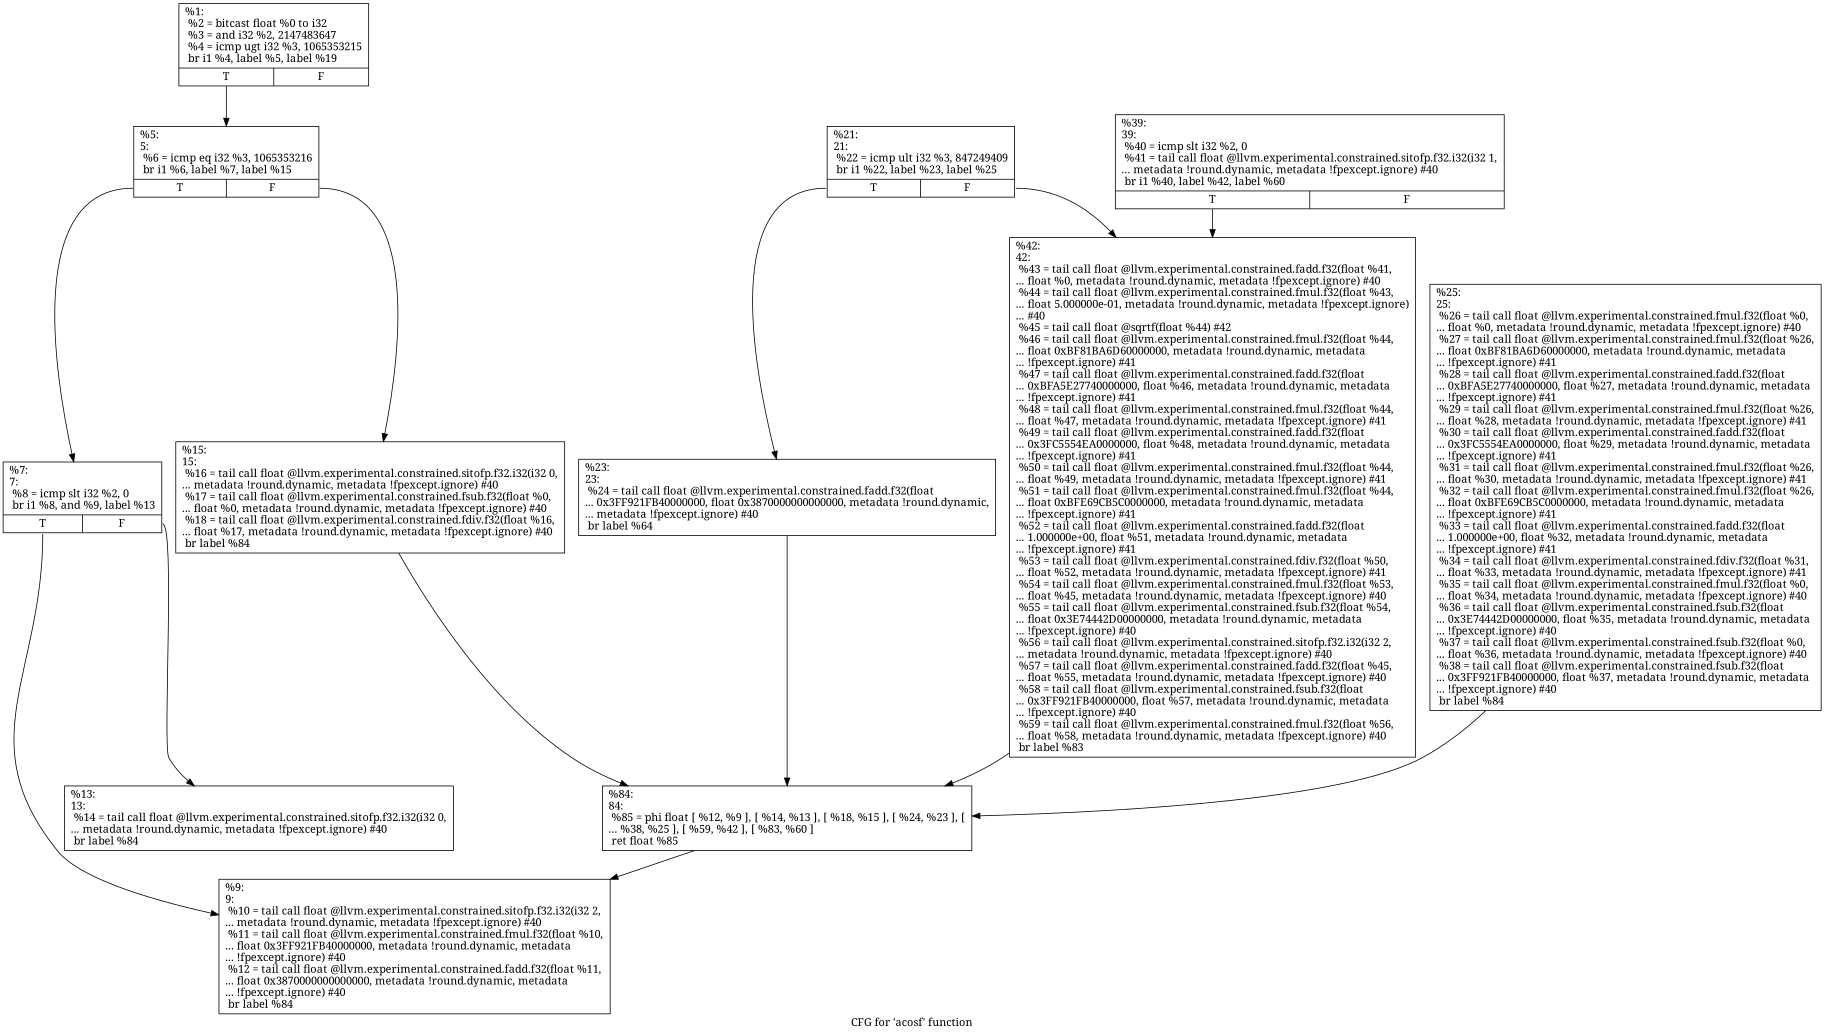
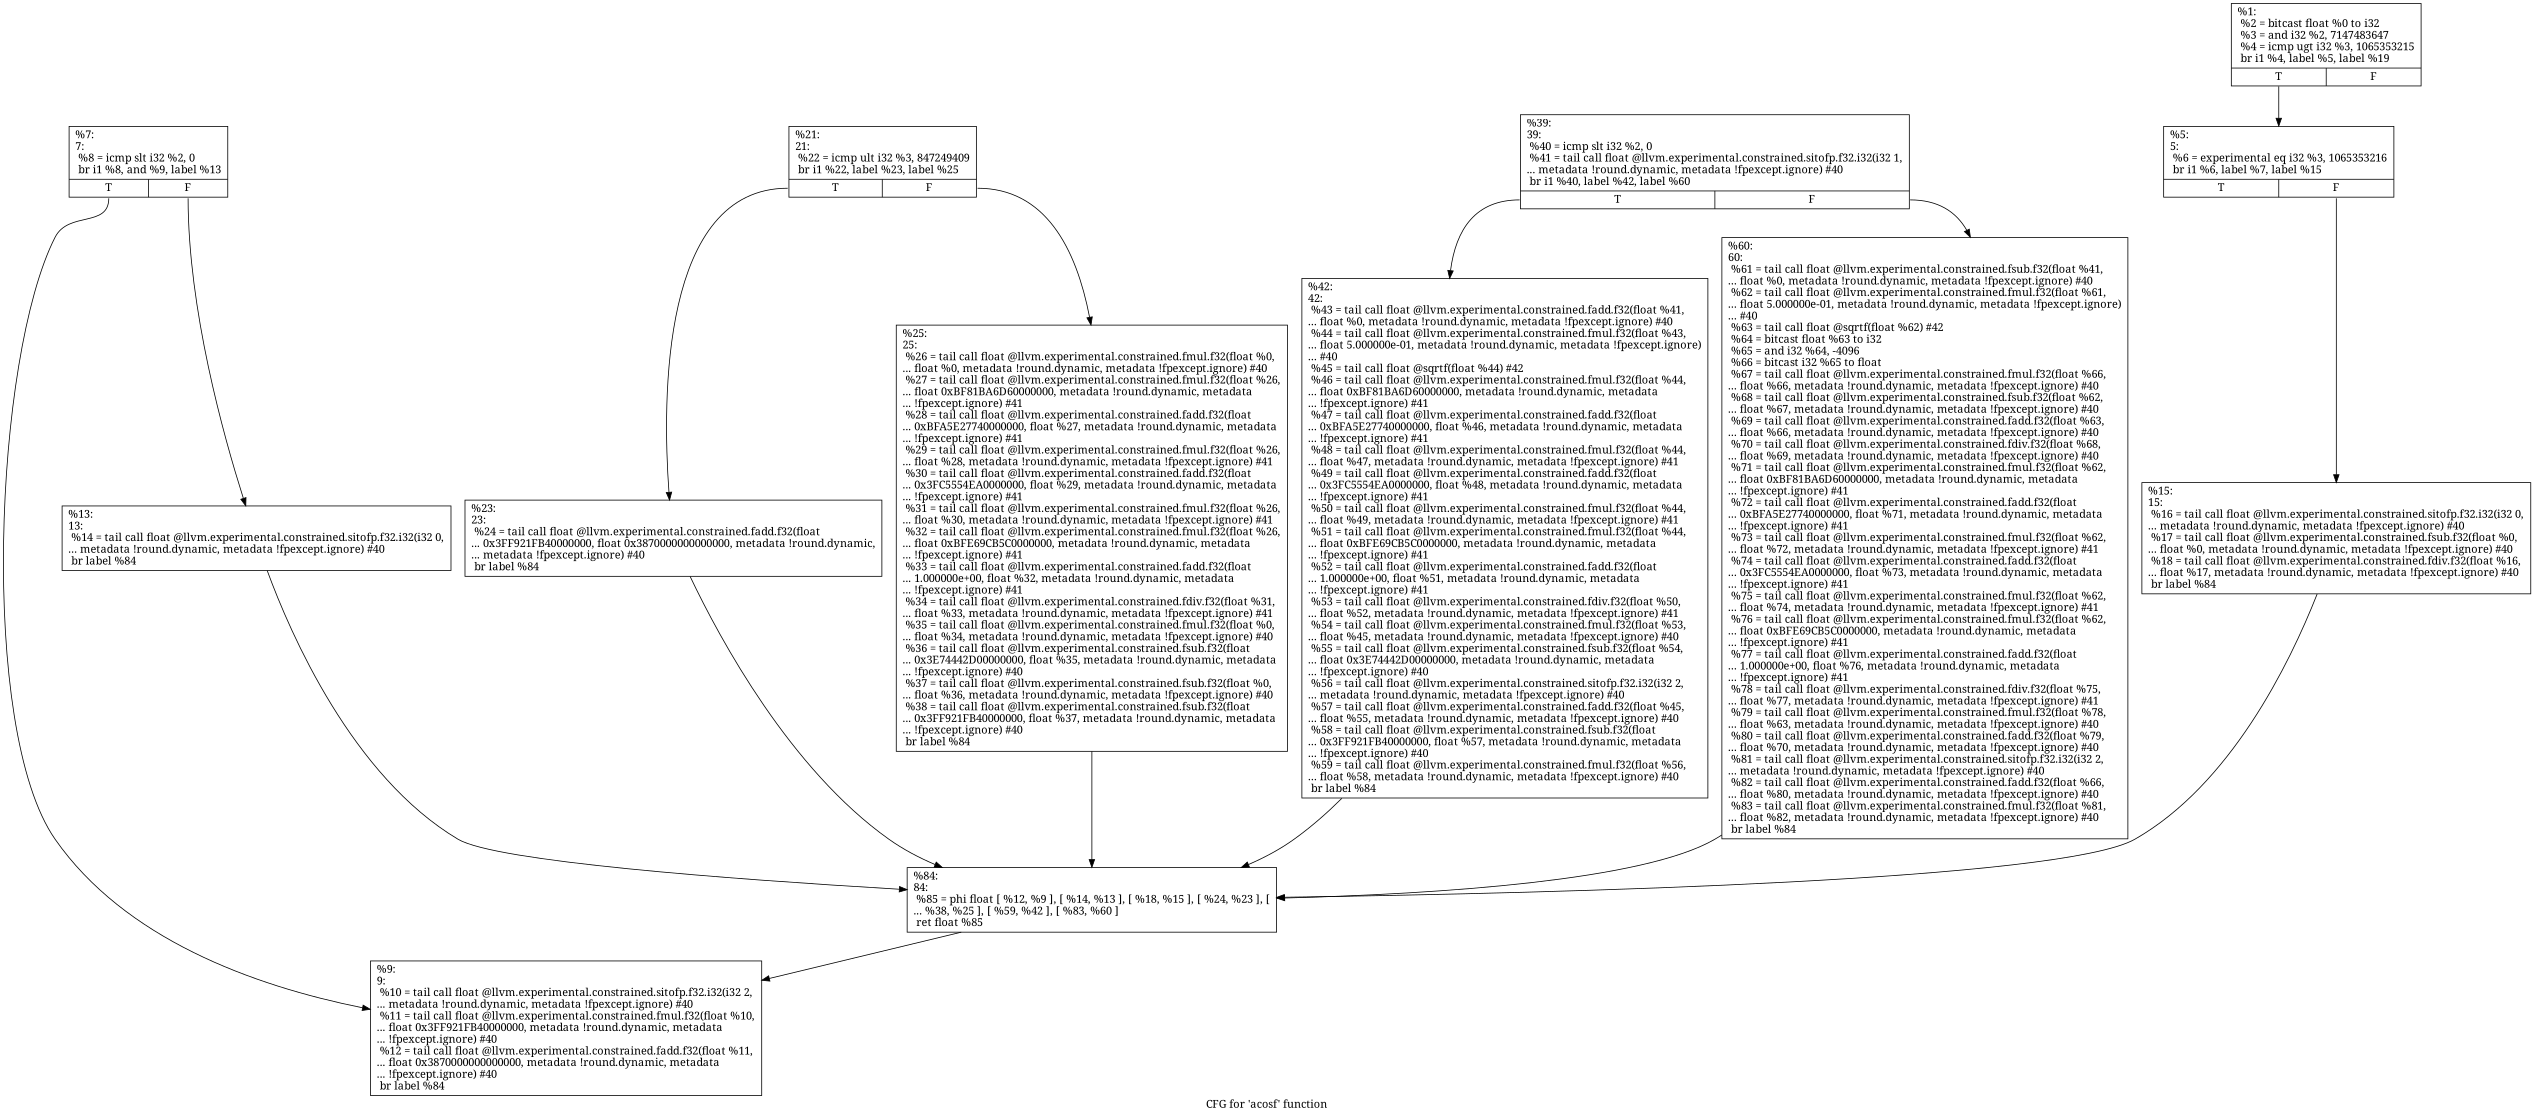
(261, 35) -> (2313, 35)
(226, 158) -> (2279, 158)
(1068, 200) -> (1056, 231)
(56, 302) -> none
(619, 526) -> (505, 567)
none -> (1925, 538)
(1050, 748) -> (1342, 789)
none -> (511, 853)
